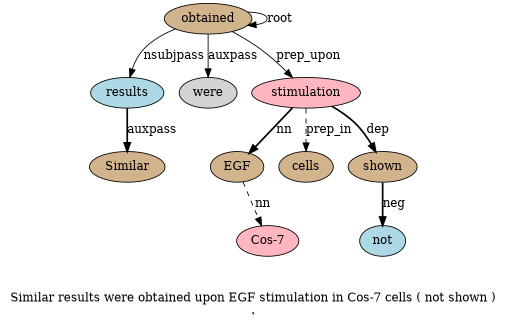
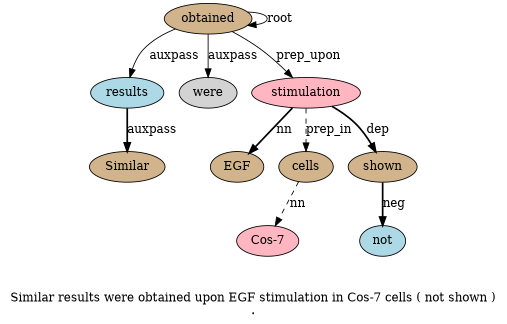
(174, 56) -> (174, 56)
(251, 200) -> (289, 200)
